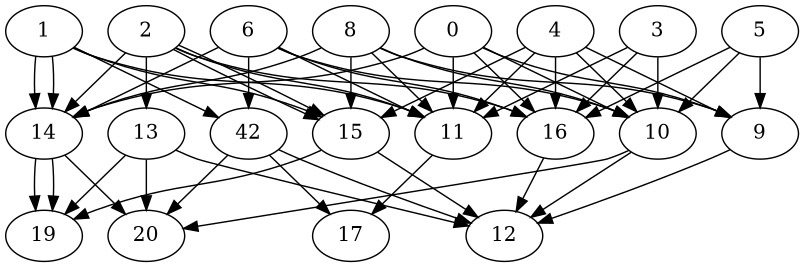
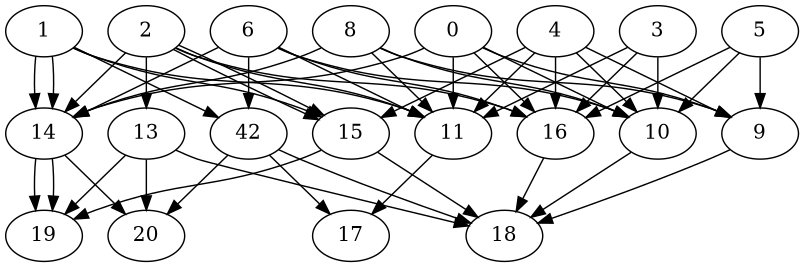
(351, 75) -> none
(414, 191) -> none
(504, 236) -> (504, 236)
